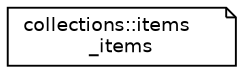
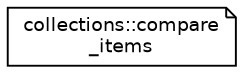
(122, 37) -> (122, 37)
